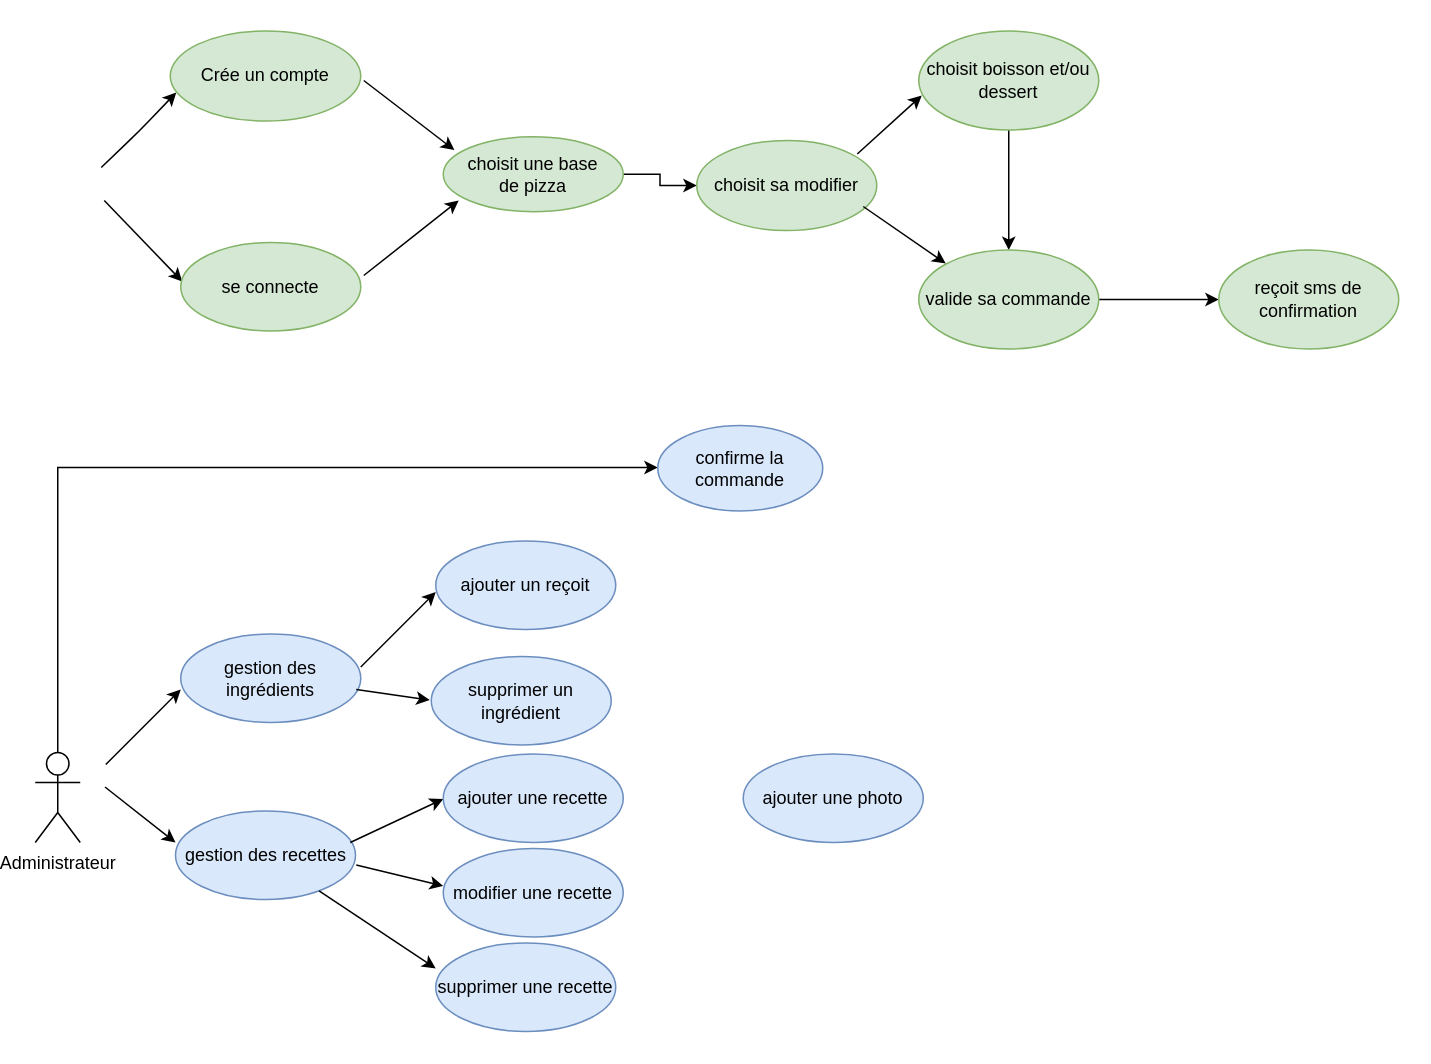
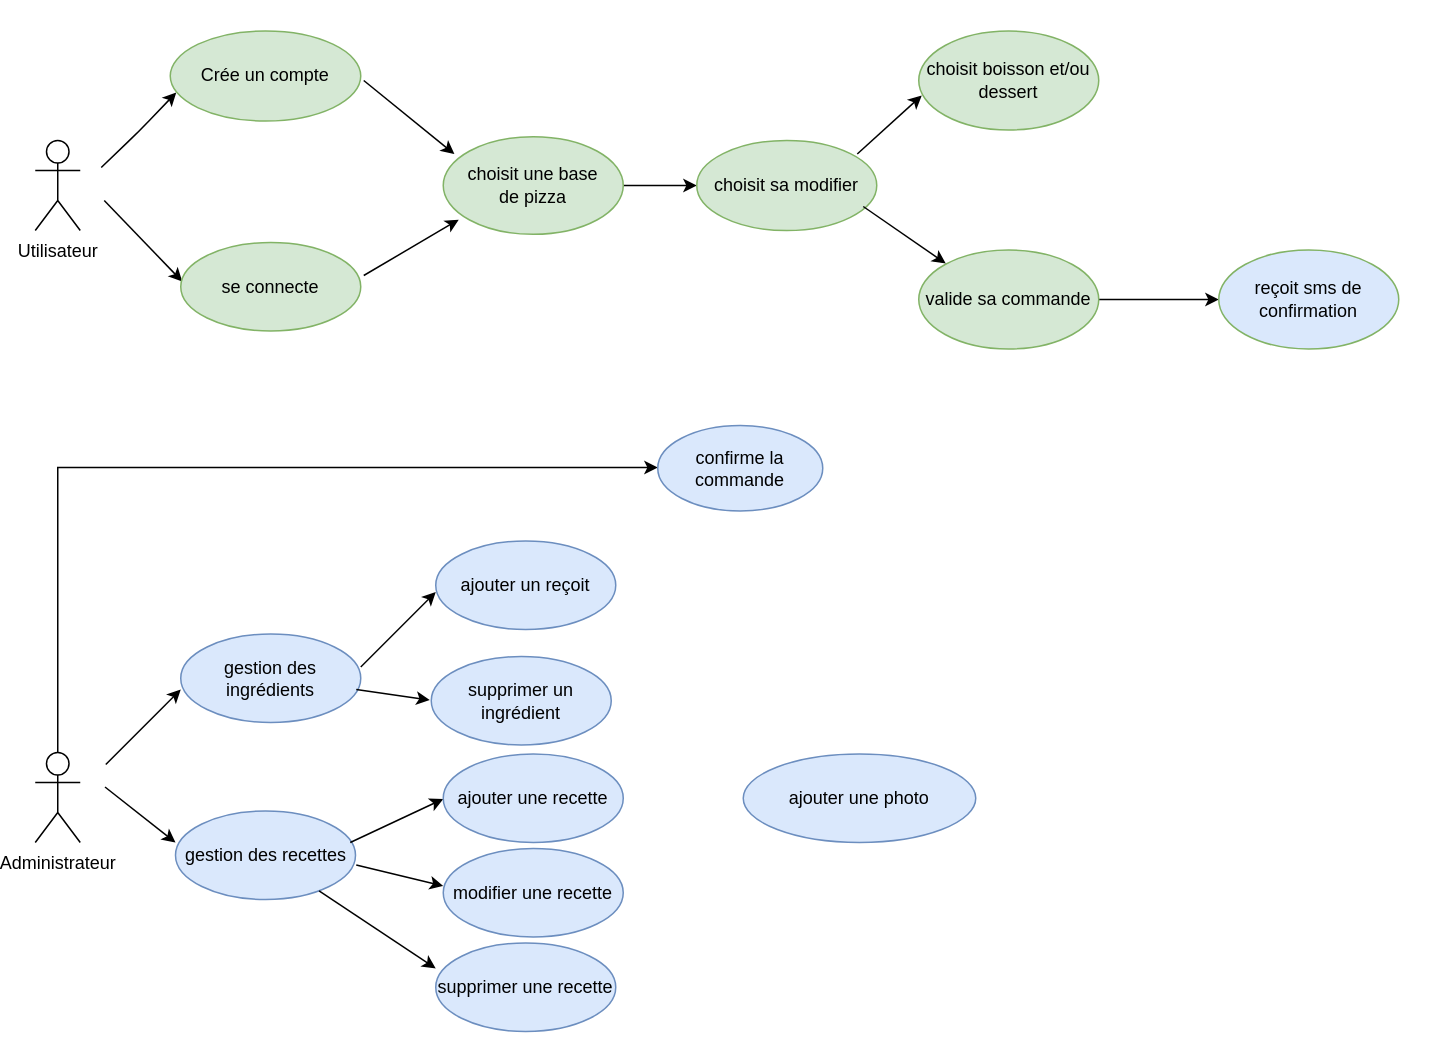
(533, 174) -> (533, 185)
none -> (58, 185)
(1009, 185) -> none
(1309, 299) -> (1309, 299)
(833, 798) -> (860, 798)
